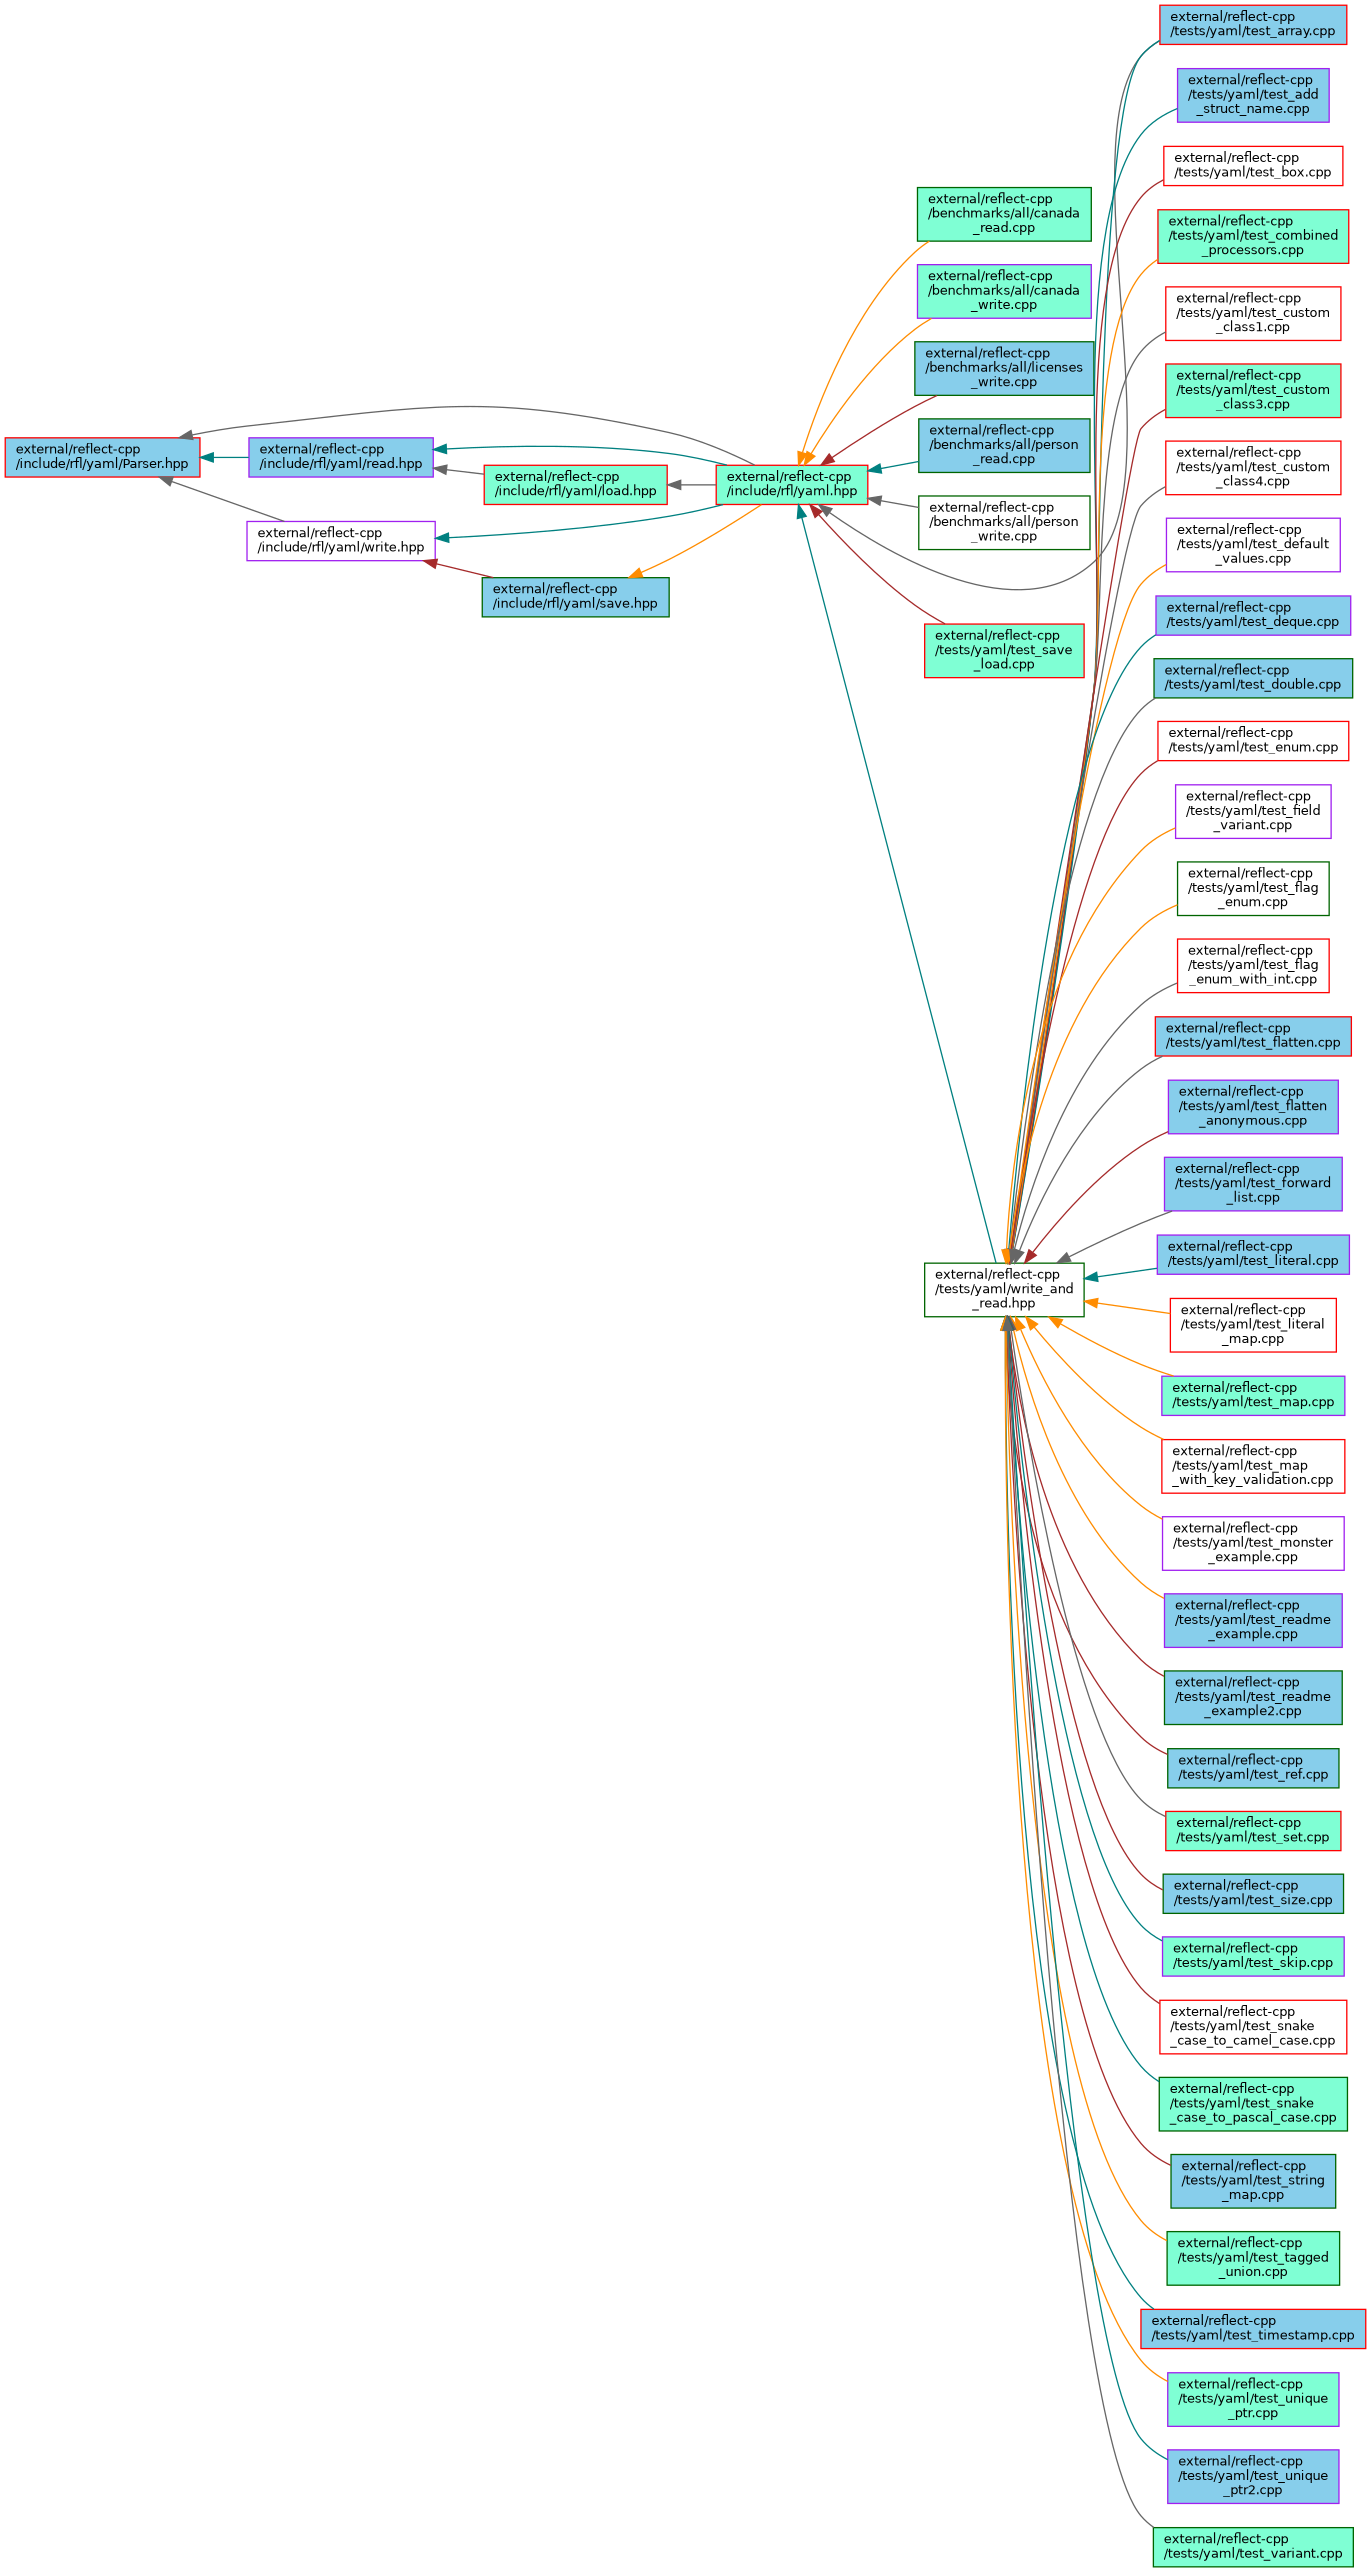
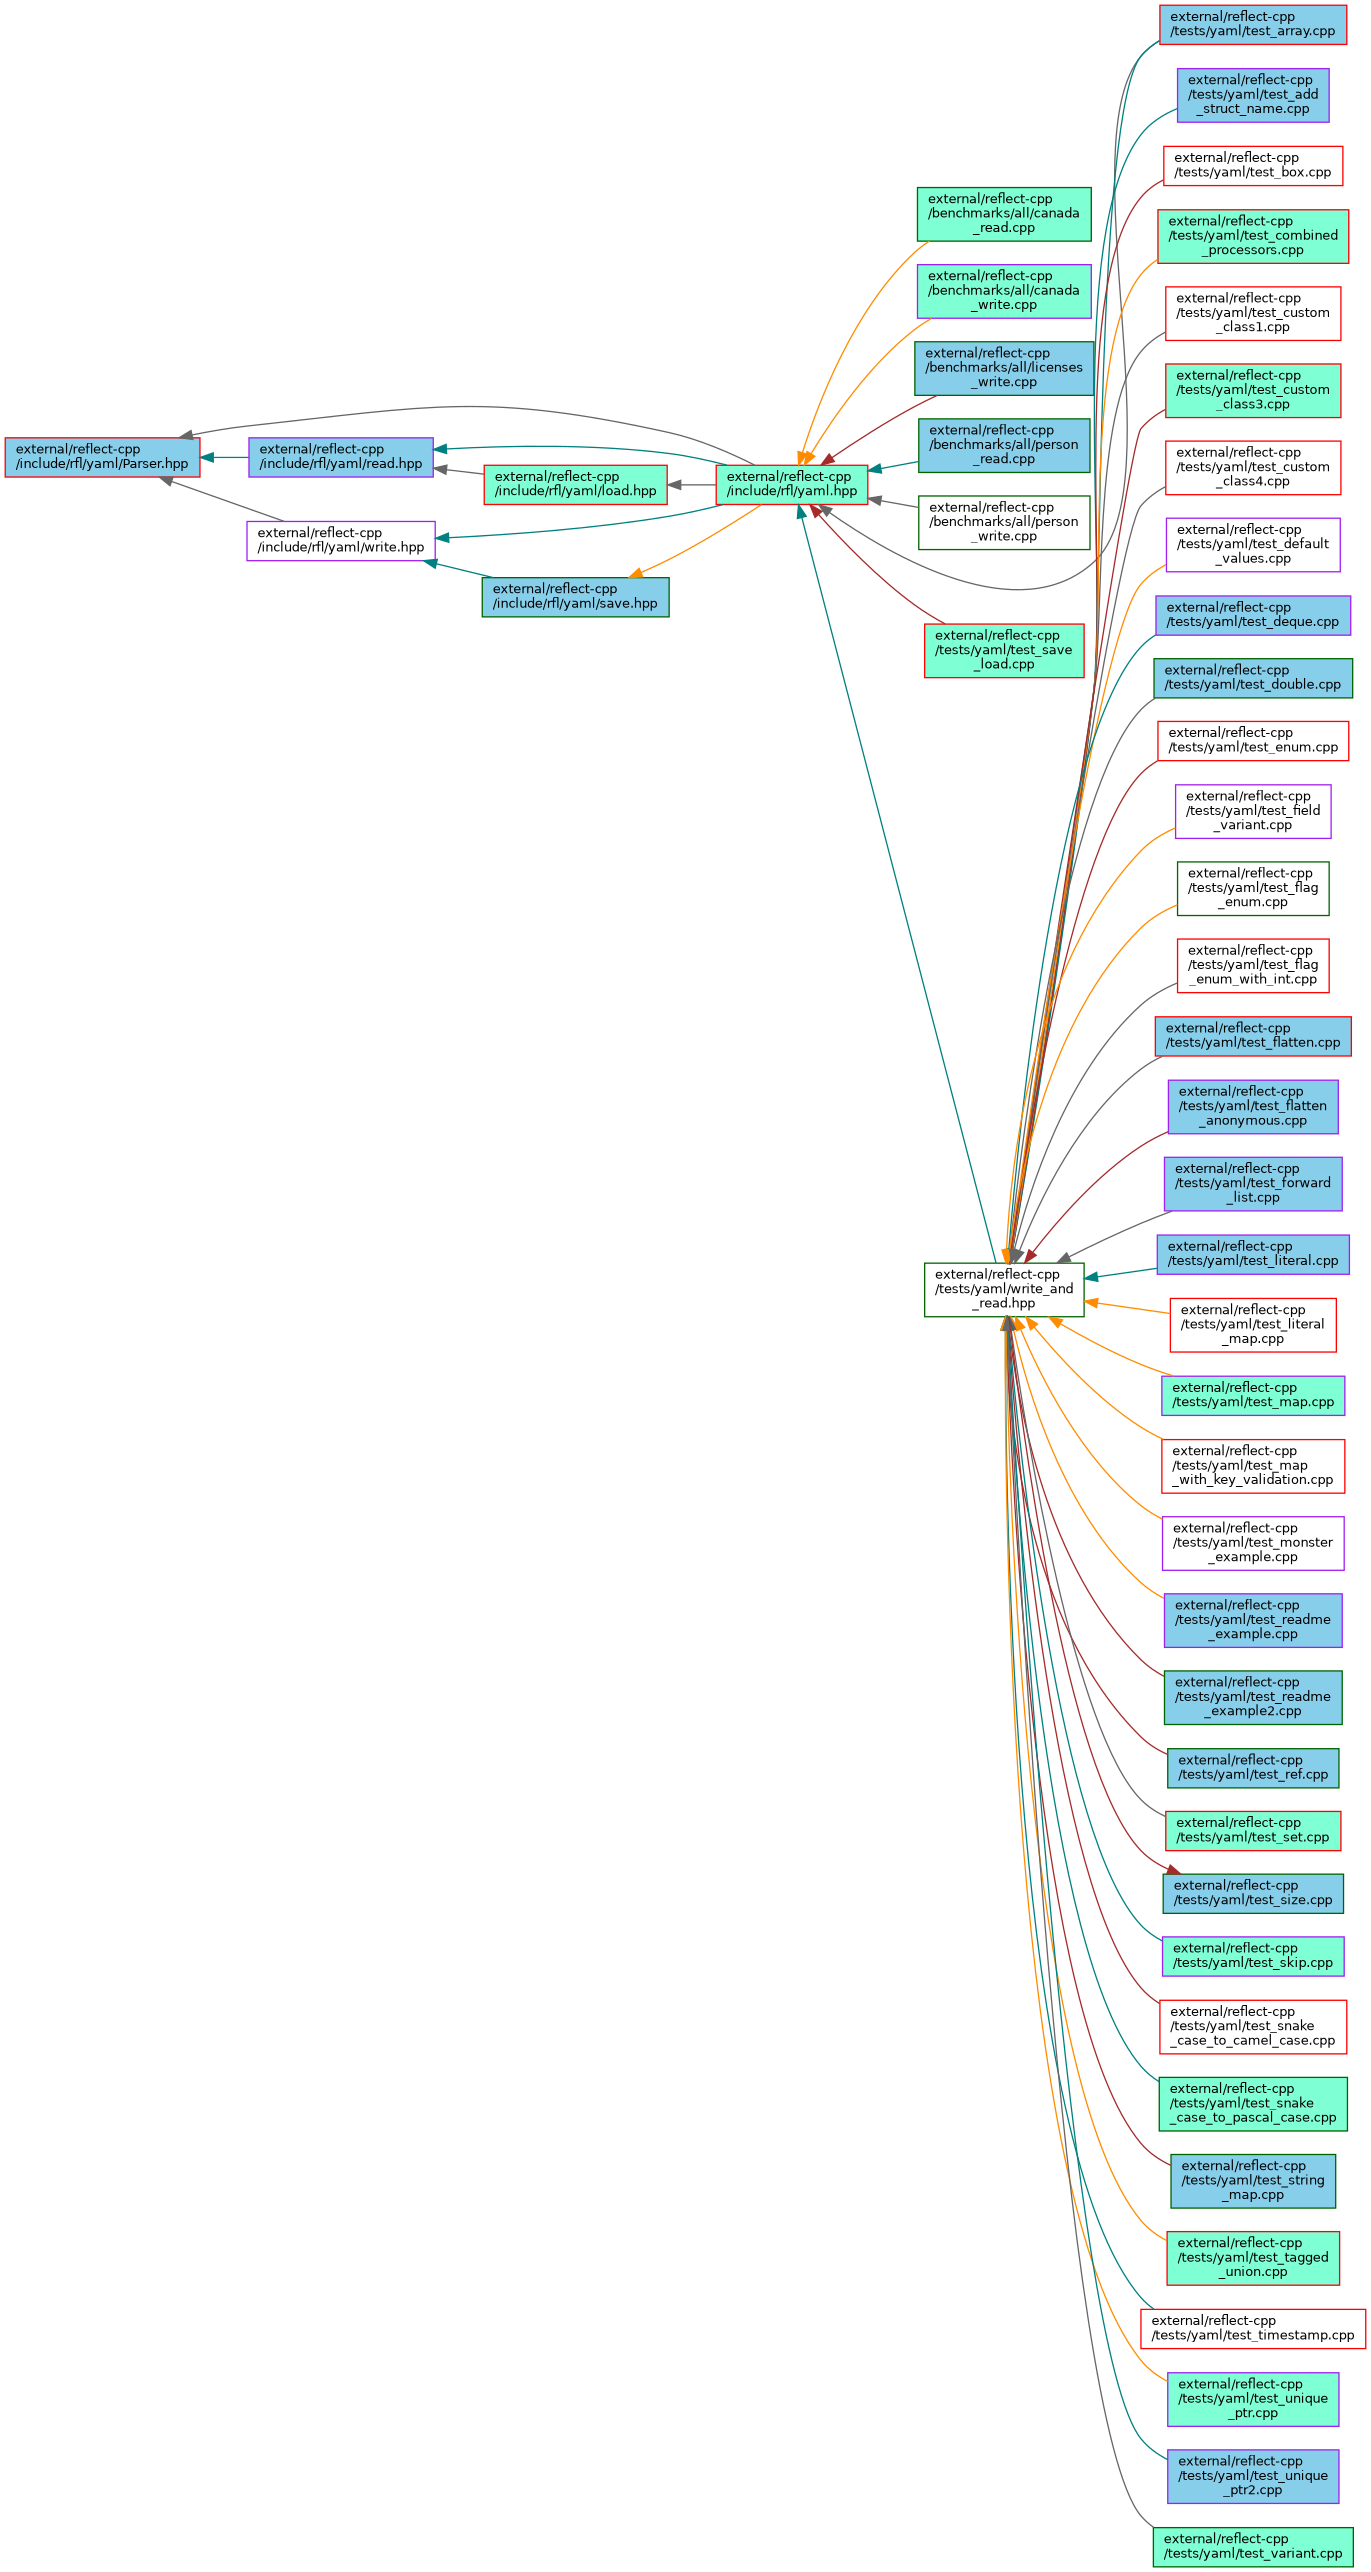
(465, 571) -> (465, 571)
(1056, 1637) -> (1061, 1636)
(1253, 2258) -> (1253, 2258)
(1253, 2329) -> (1253, 2329)
